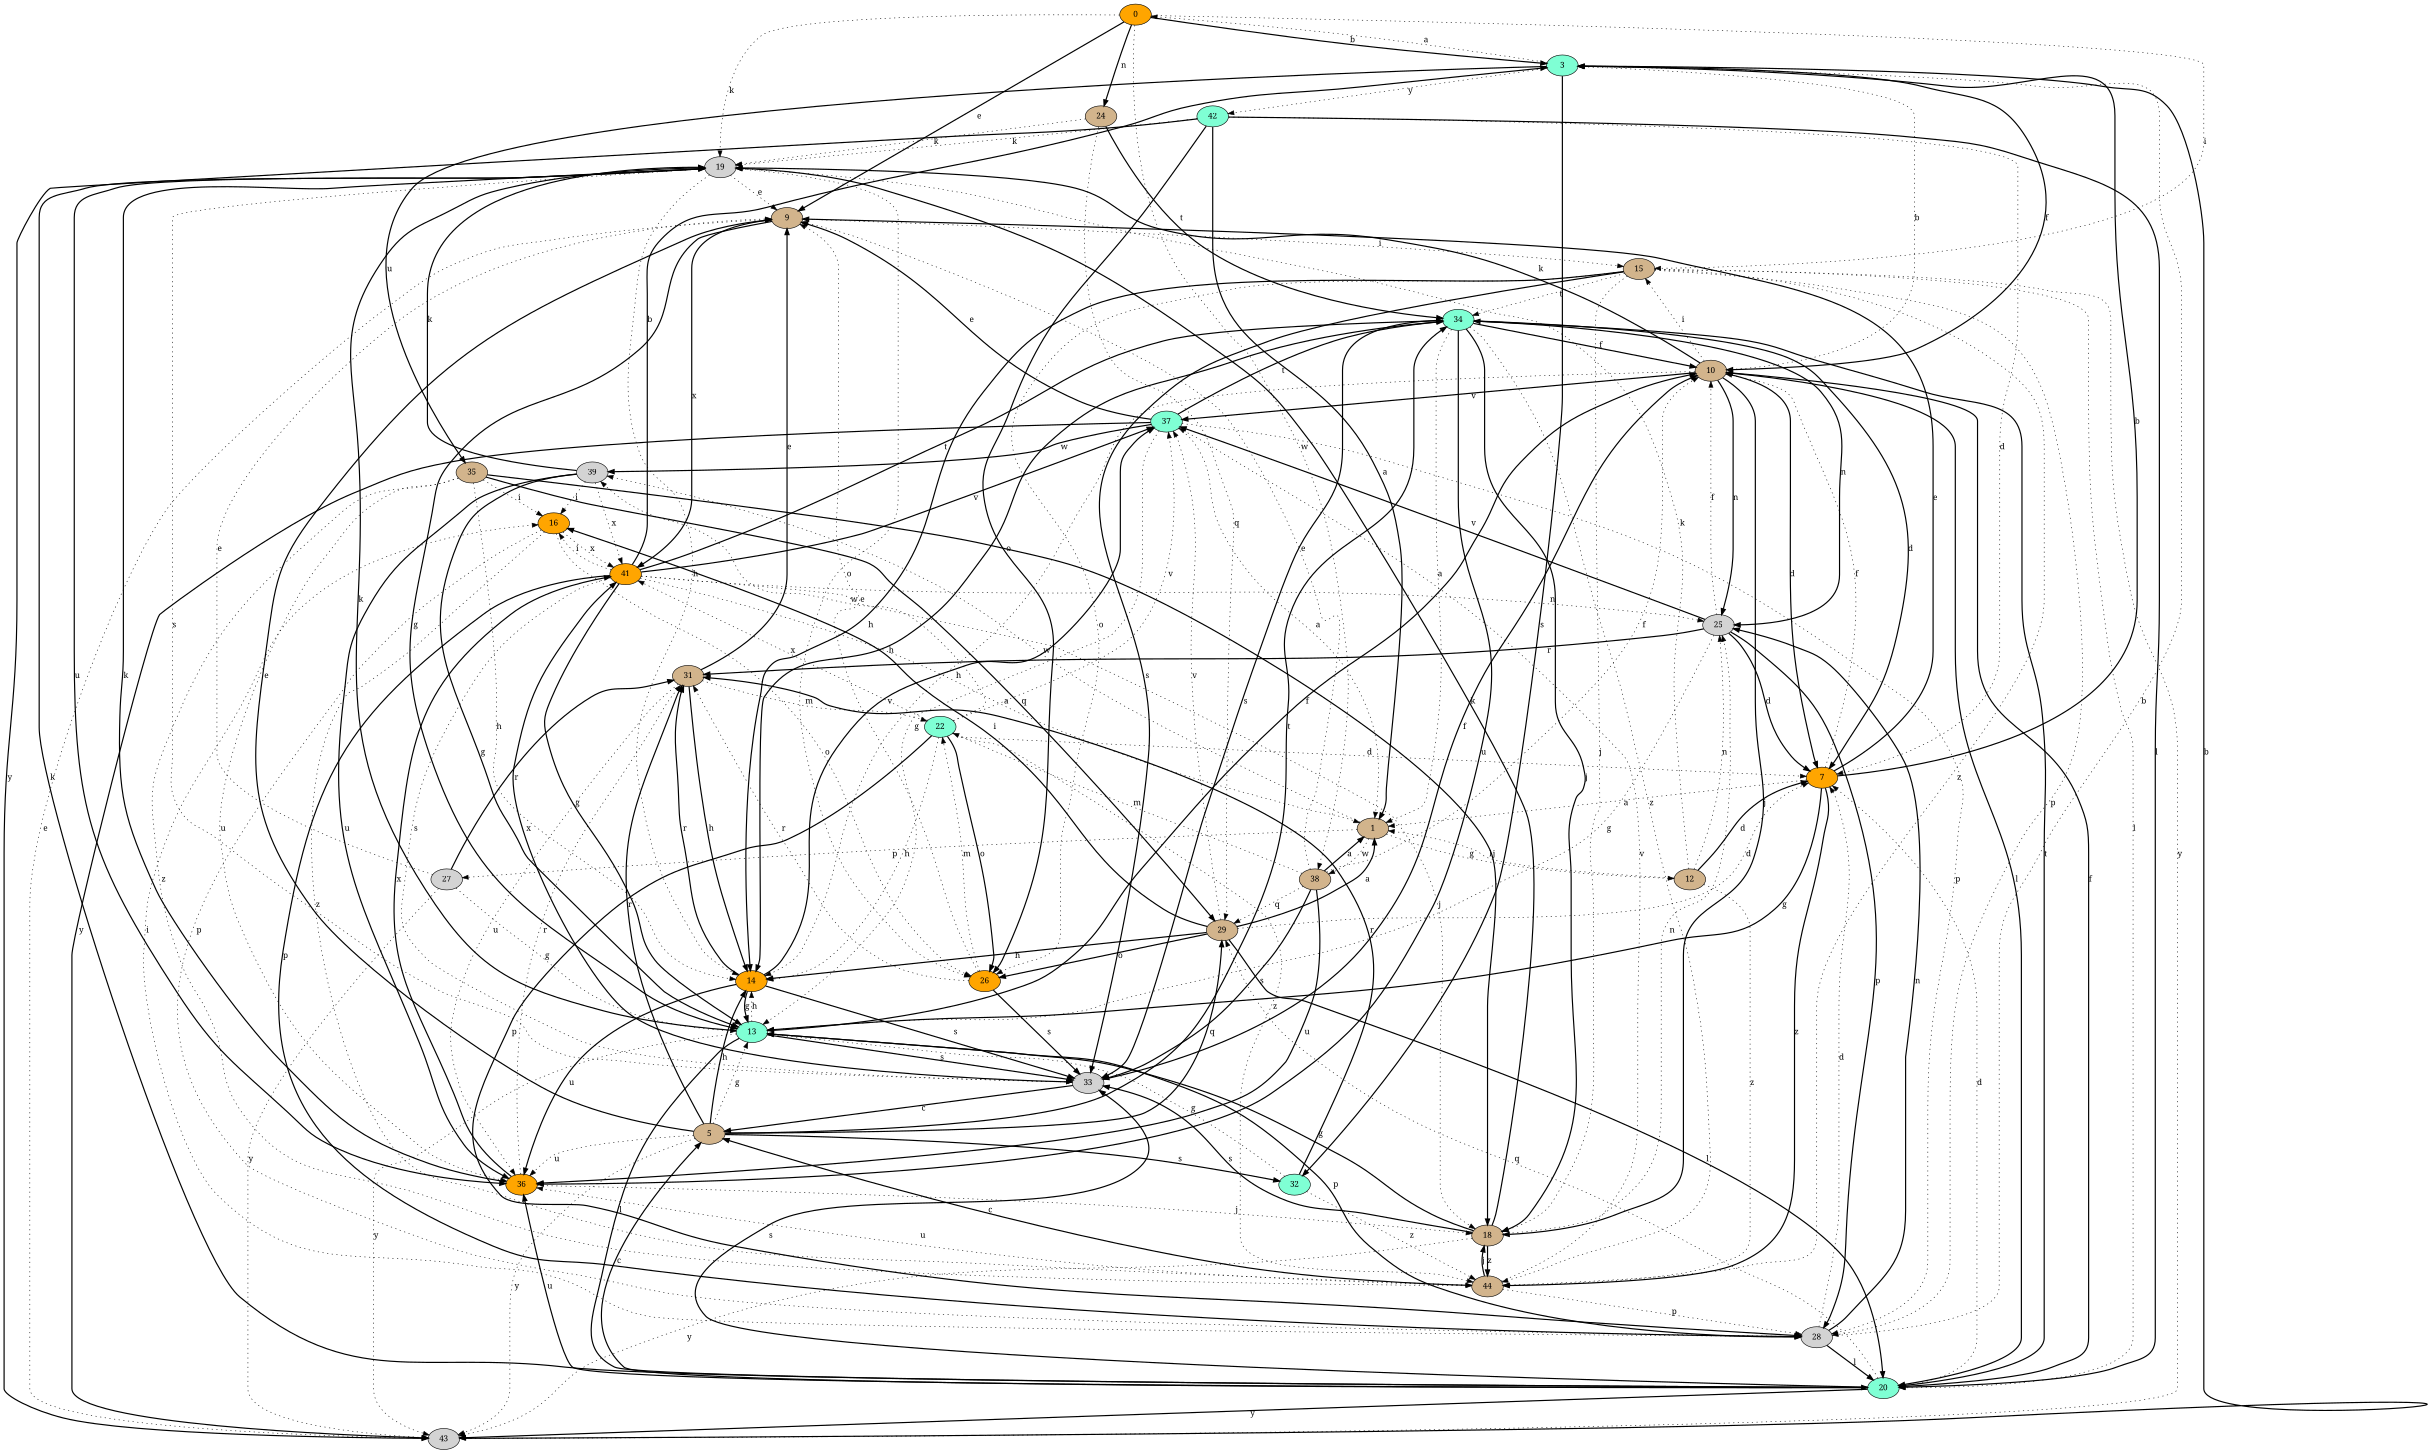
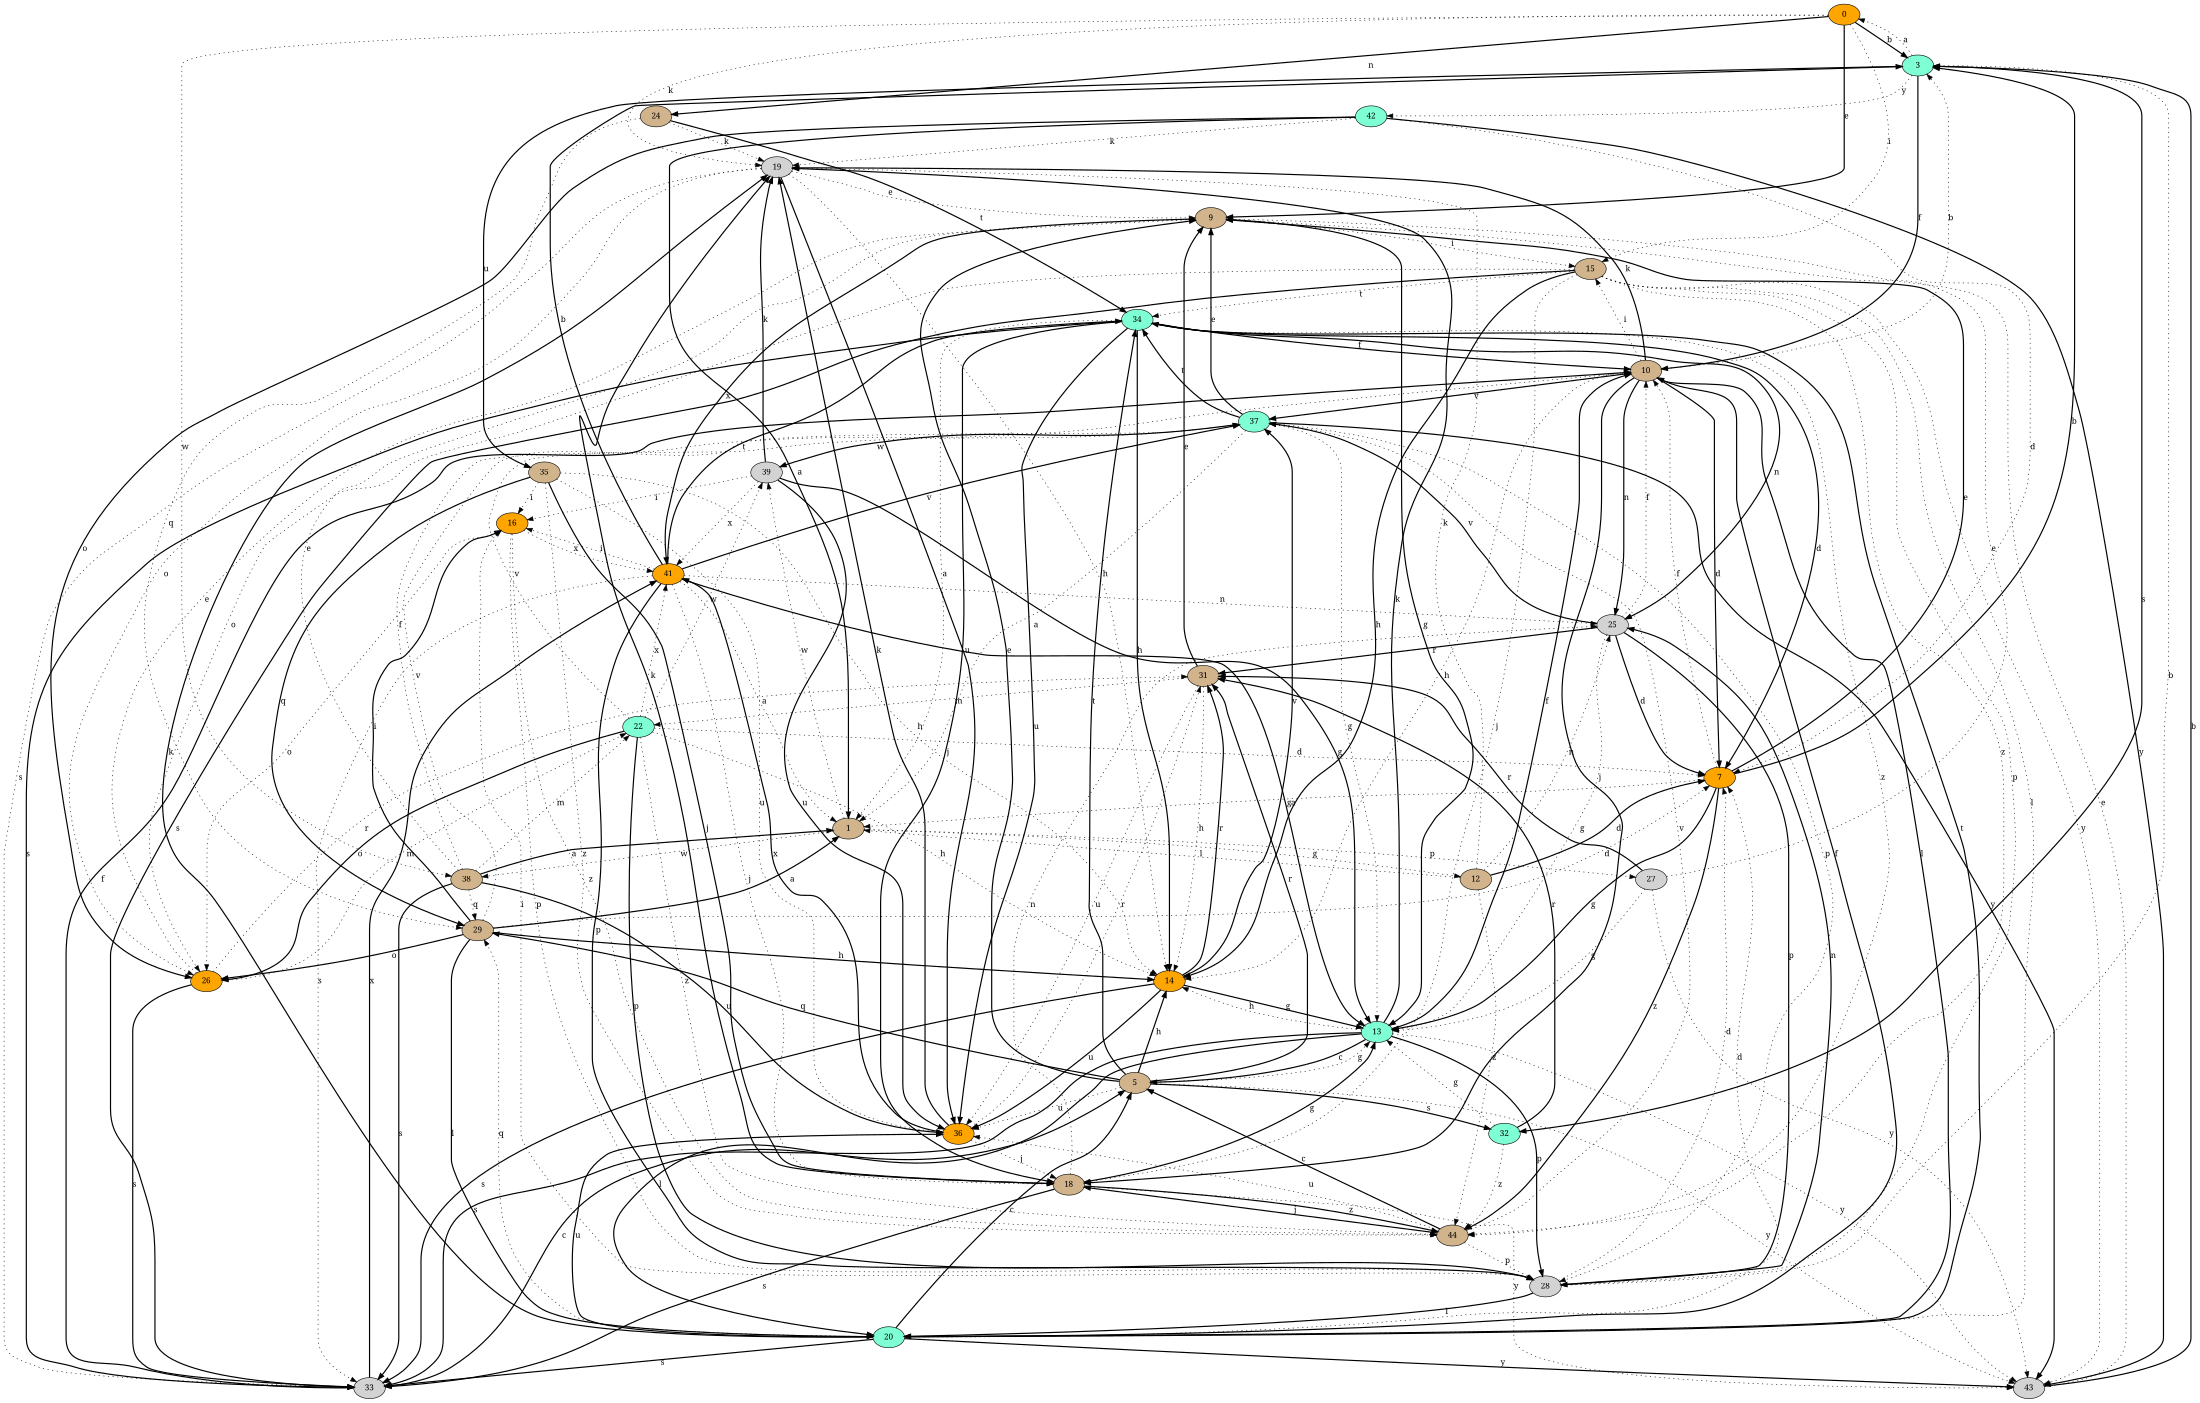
(2159, 441) -> none
(707, 828) -> (1198, 827)
none -> (1275, 1071)
